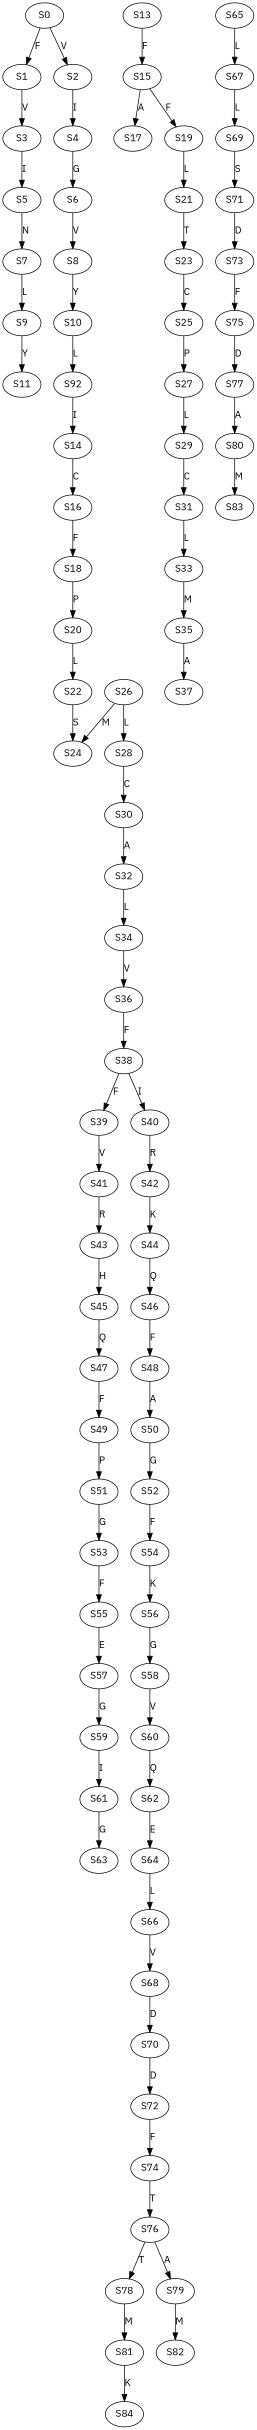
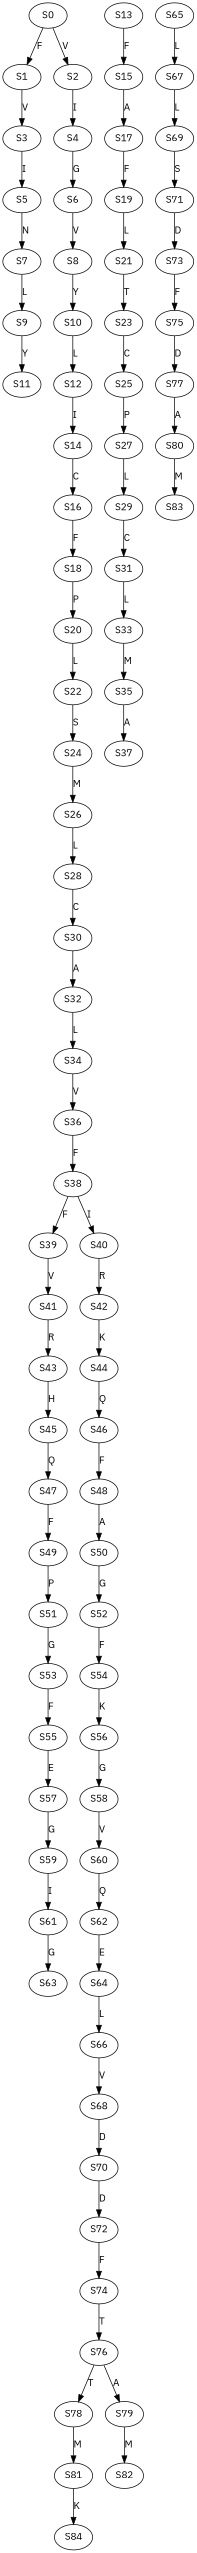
(161, 105) -> (124, 166)
(73, 385) -> (73, 385)
(101, 720) -> (73, 781)
